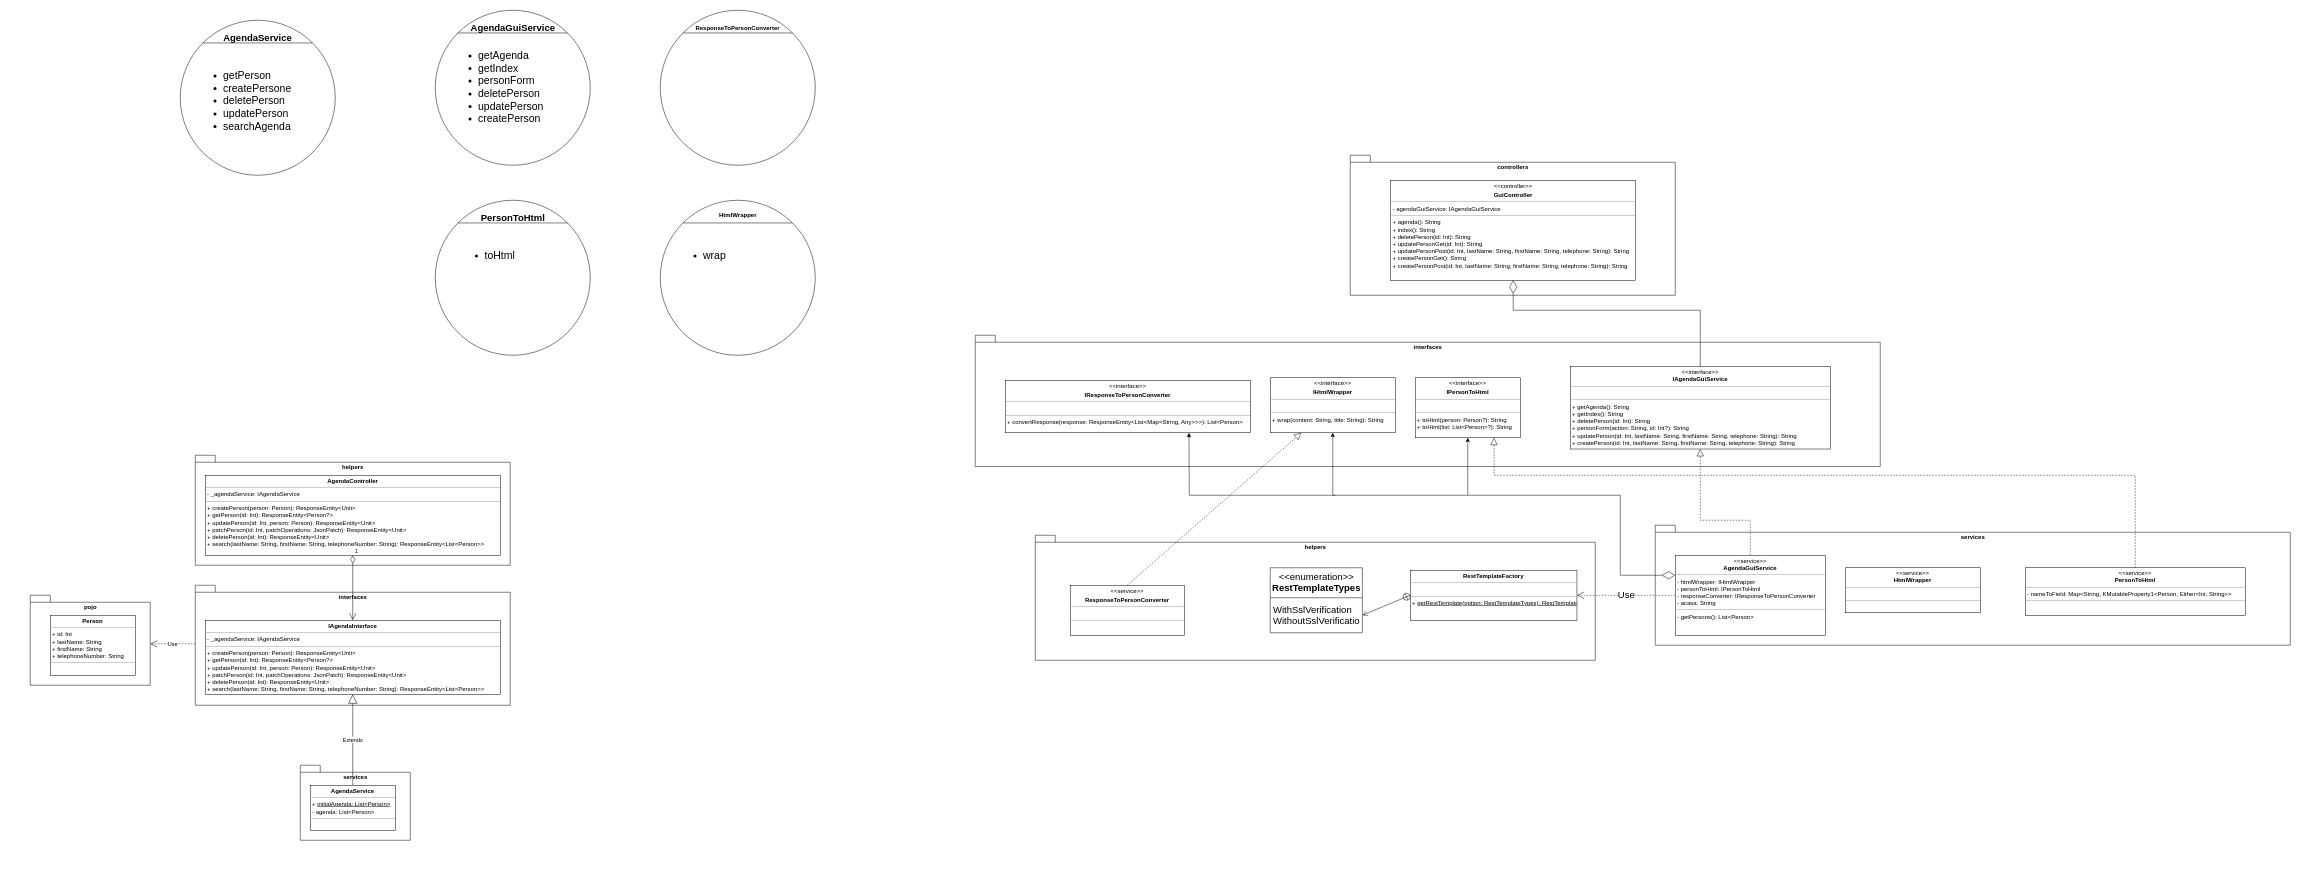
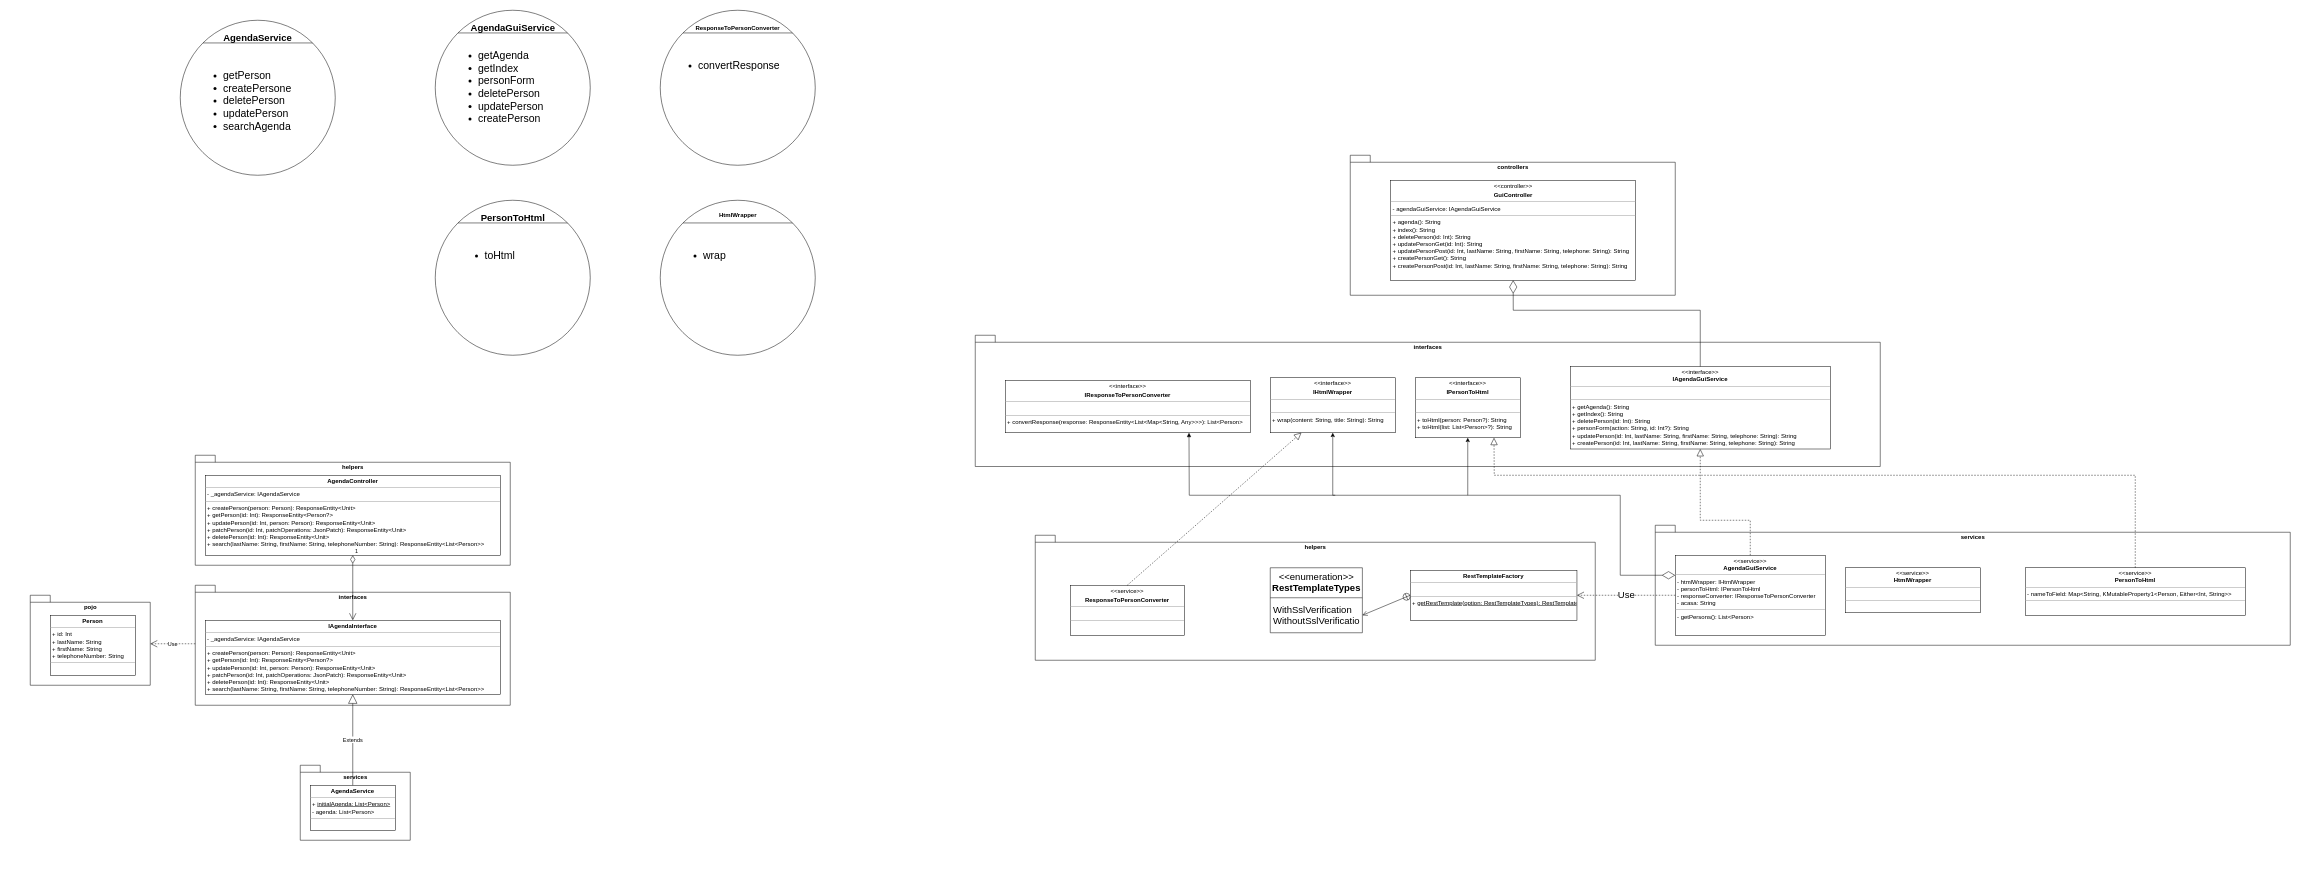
none -> (738, 93)
